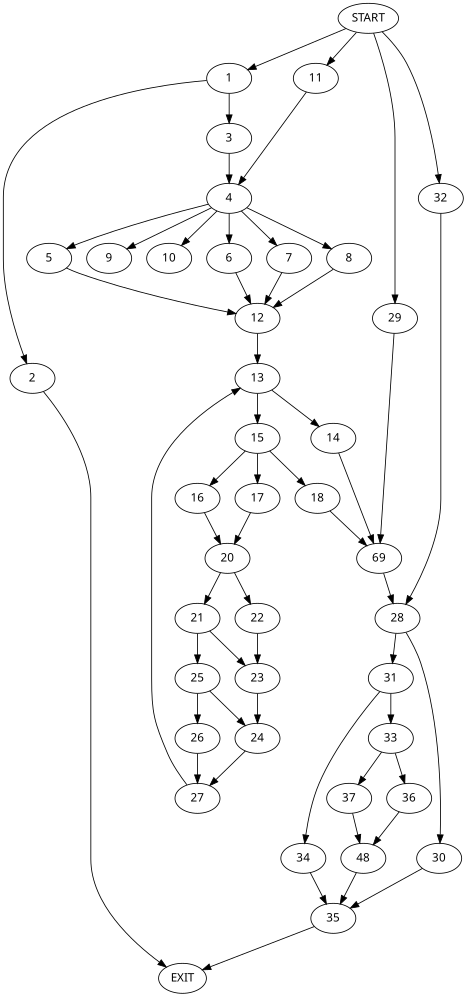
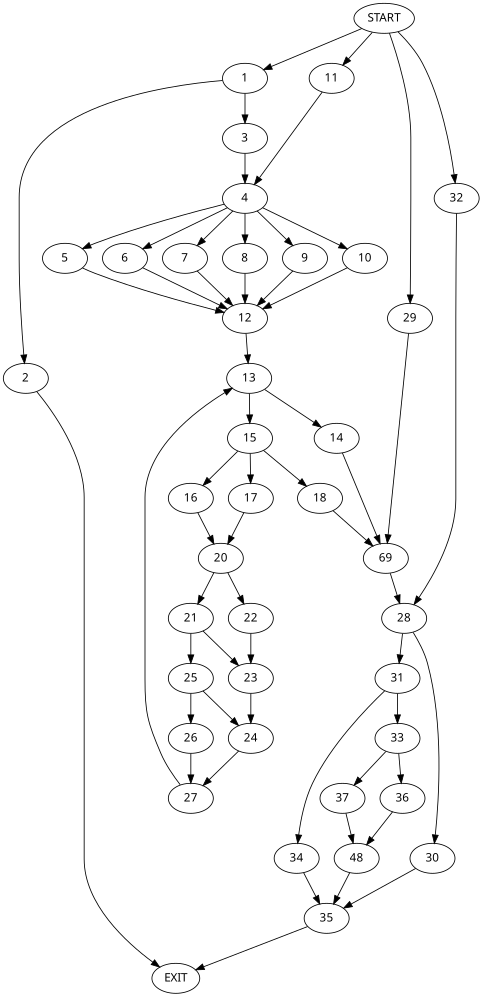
none -> (278, 285)
none -> (309, 286)
